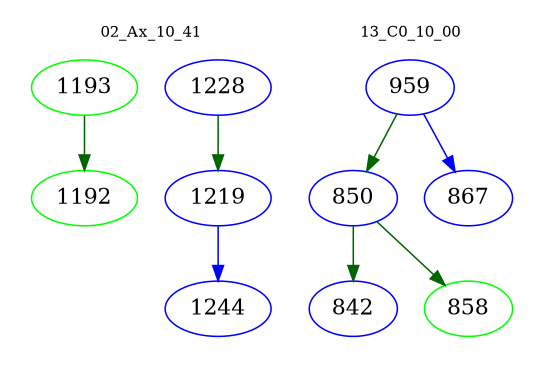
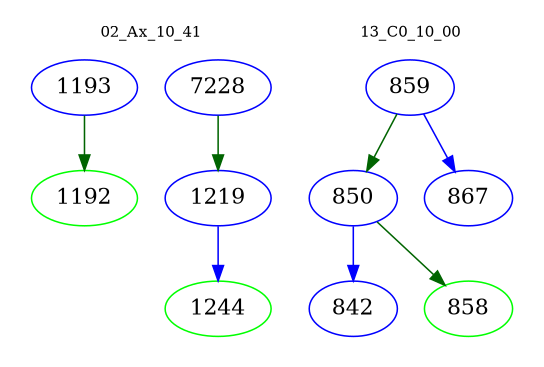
(84, 88) -> (84, 88)
(218, 88) -> (218, 88)
(410, 88) -> (410, 88)
(353, 246) -> (353, 246)
(218, 309) -> (218, 309)
